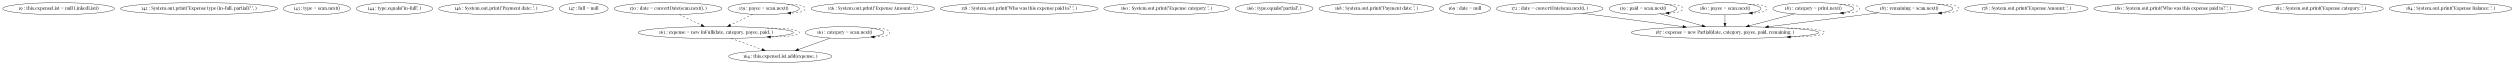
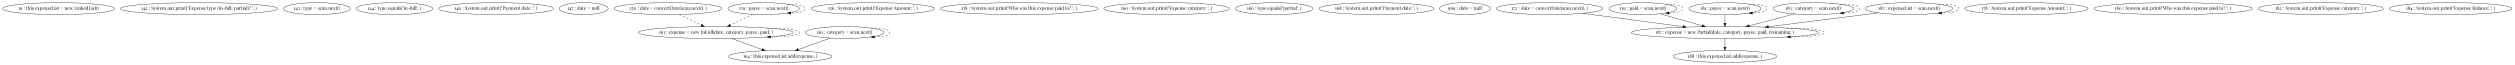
(59, 9) -> (59, 9)
(584, 9) -> (584, 9)
(668, 9) -> (668, 9)
(1465, 9) -> (1465, 9)
(1725, 9) -> (1725, 9)
(1813, 9) -> (1813, 9)
(1909, 9) -> (1909, 9)
(747, 44) -> (747, 44)
none -> (1725, 56)
